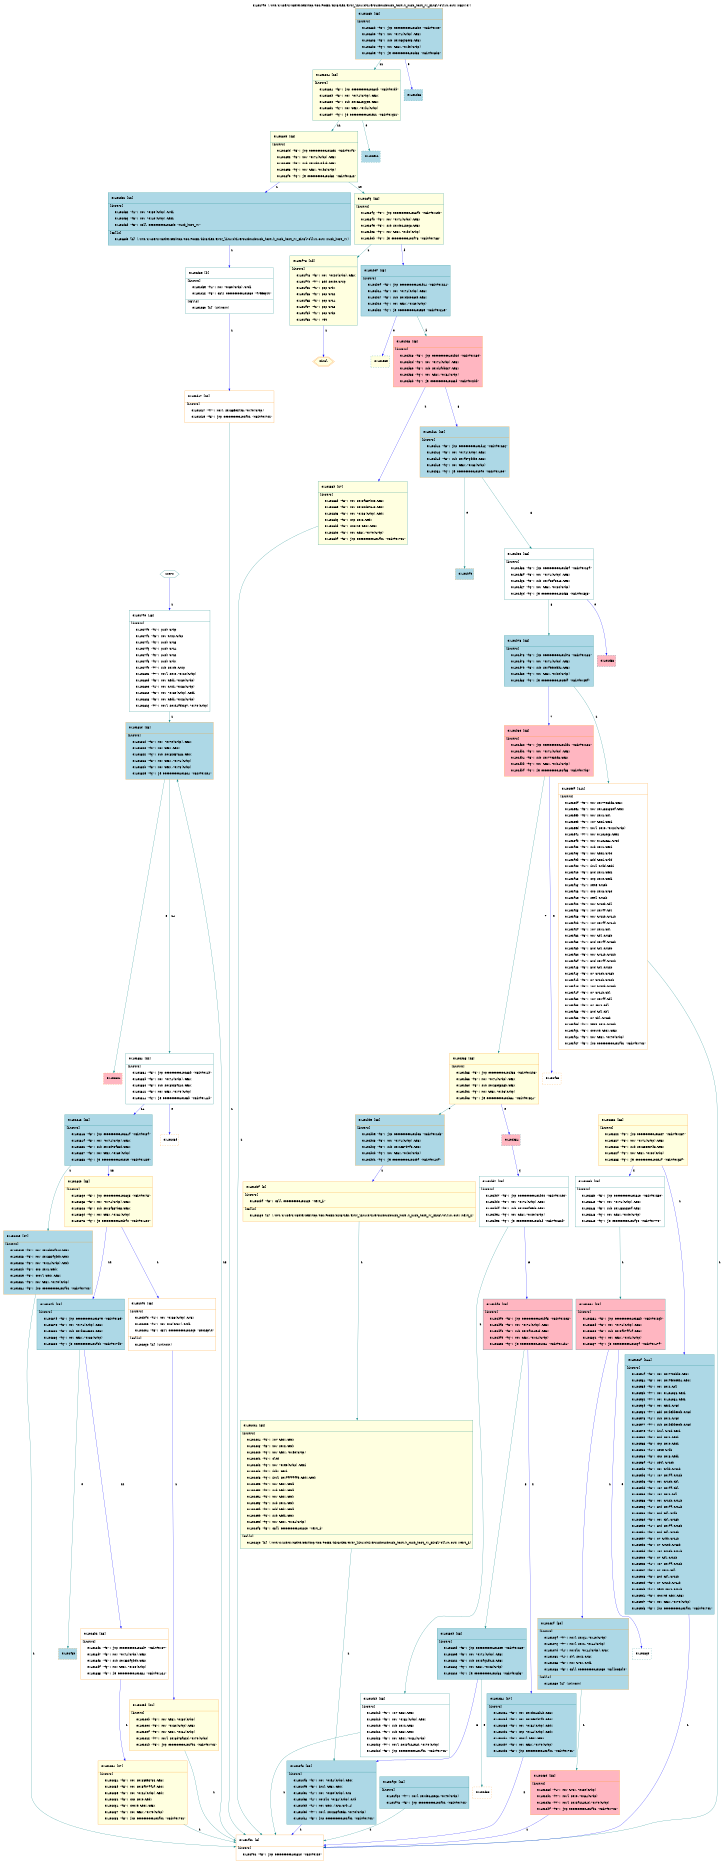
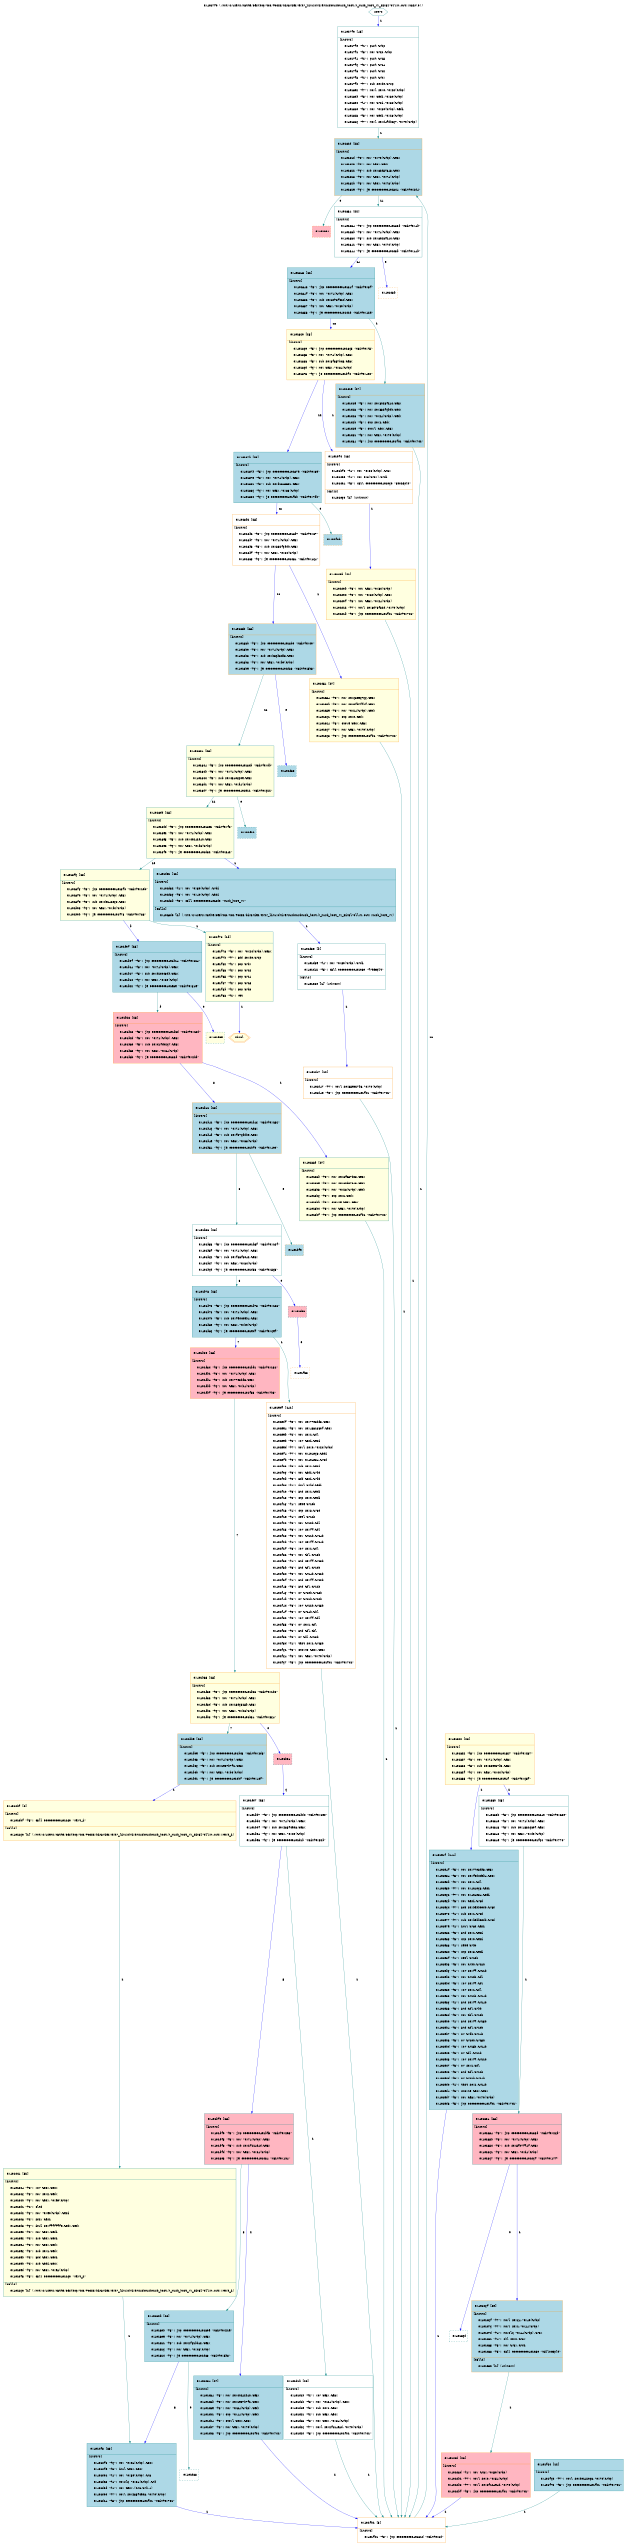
none -> (274, 593)
(550, 924) -> (299, 1341)
(482, 1793) -> (189, 2475)
